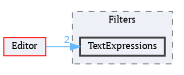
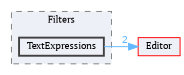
(58, 47) -> (118, 47)
